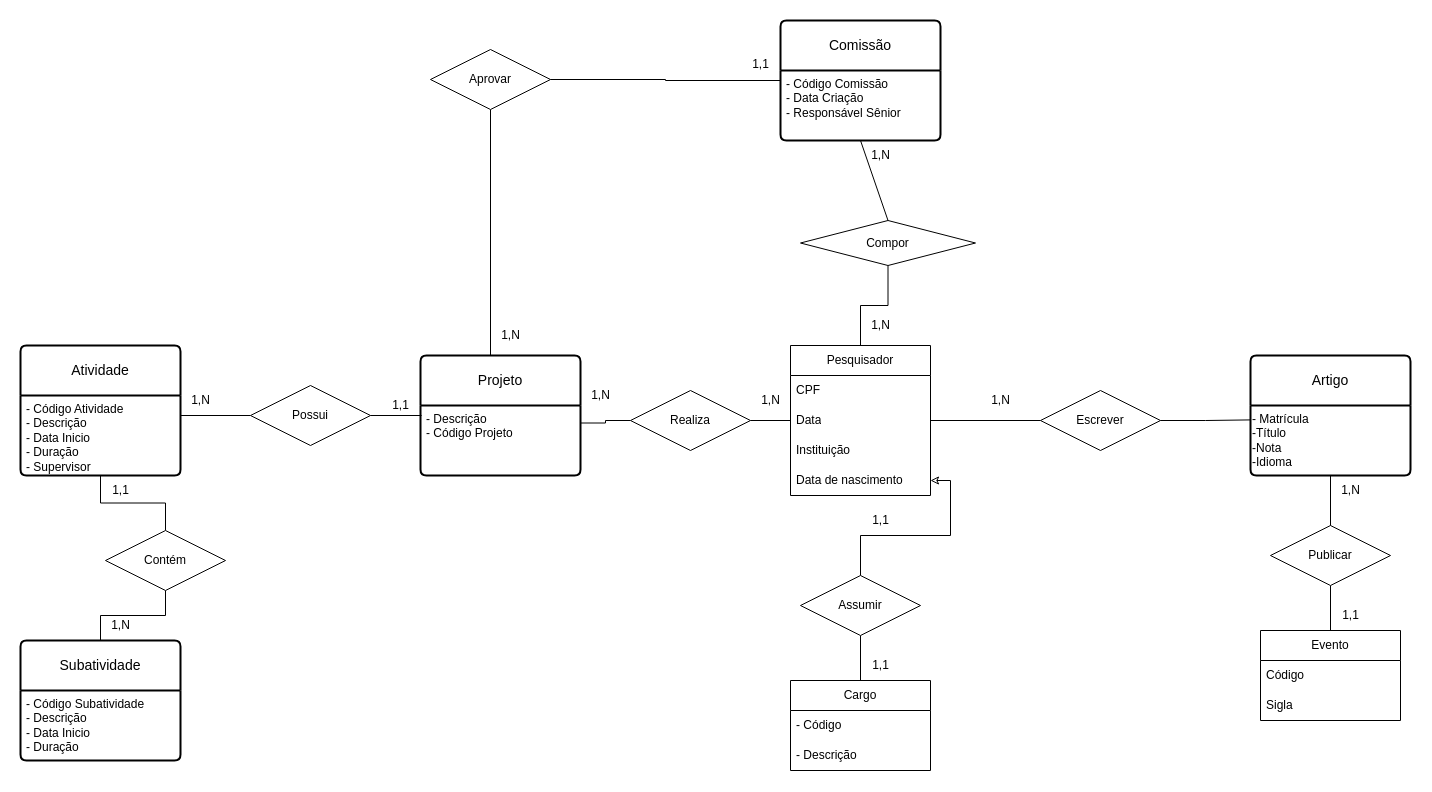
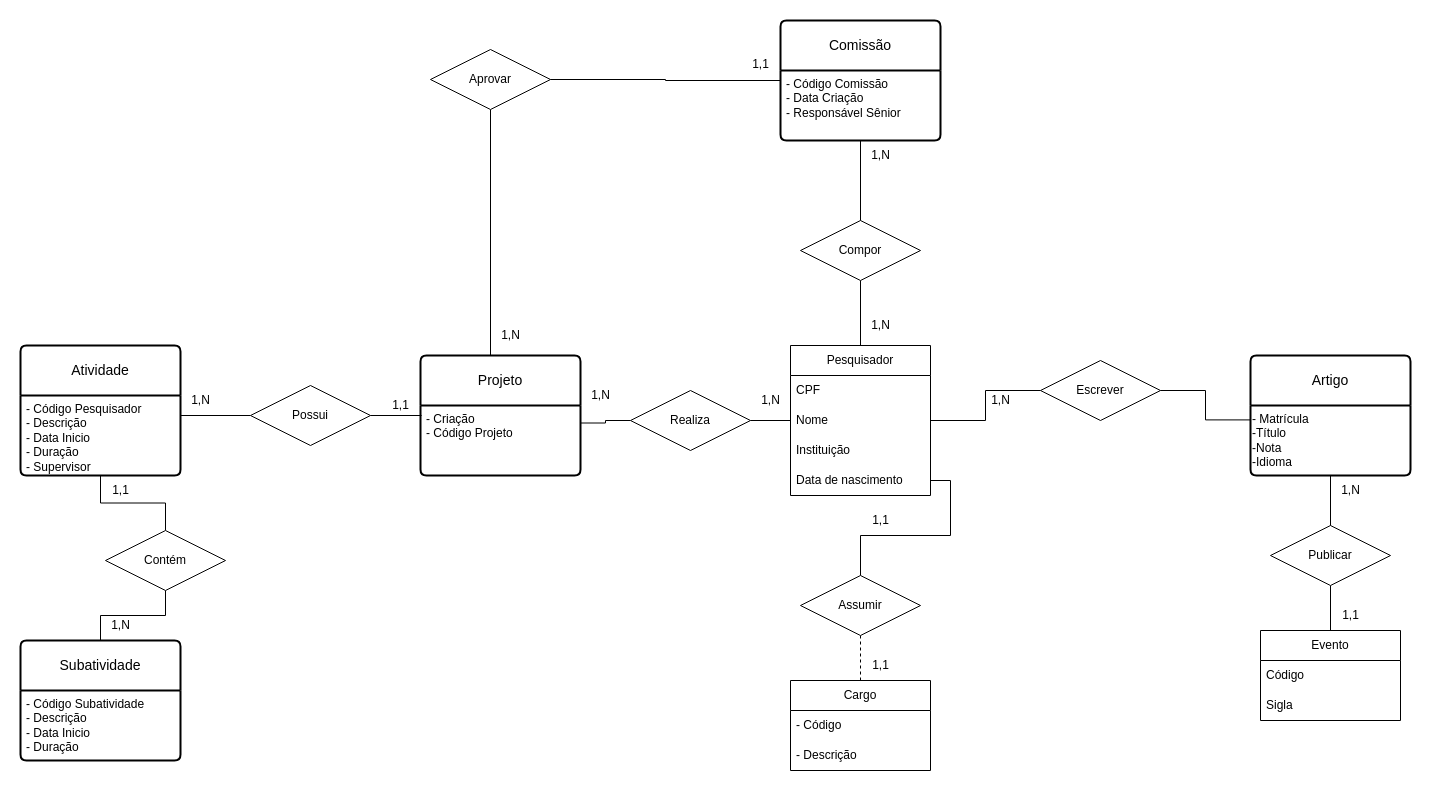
(888, 243) -> (861, 251)
(810, 421) -> (810, 421)
(1101, 421) -> (1101, 391)
(476, 427) -> (476, 427)
(79, 439) -> (87, 439)
(938, 481) -> (936, 481)
(861, 657) -> (861, 657)
